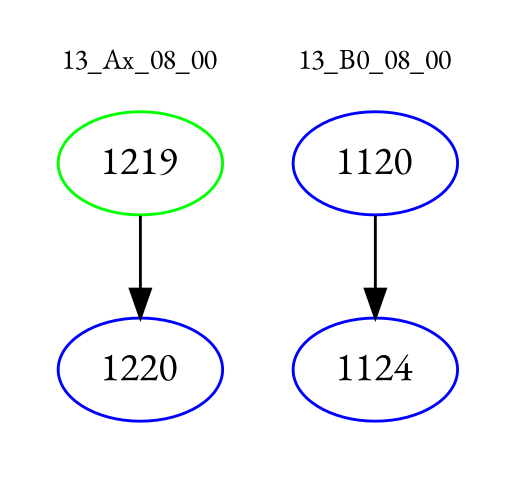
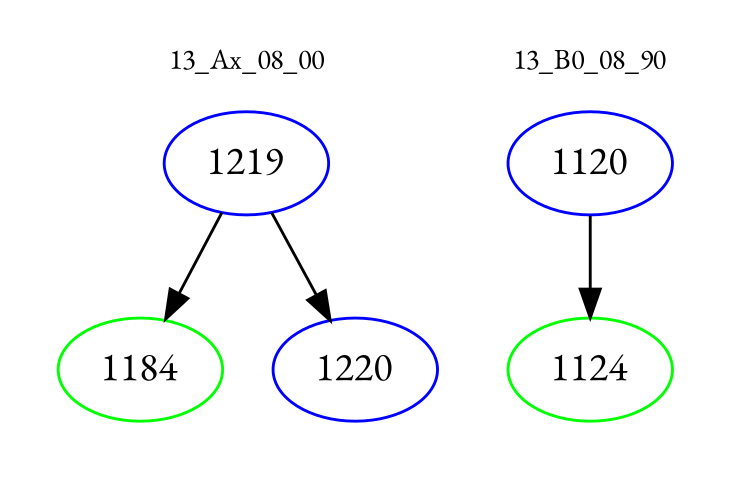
(375, 62) -> (590, 62)
(140, 163) -> (246, 163)
none -> (140, 370)
(375, 370) -> (590, 370)
